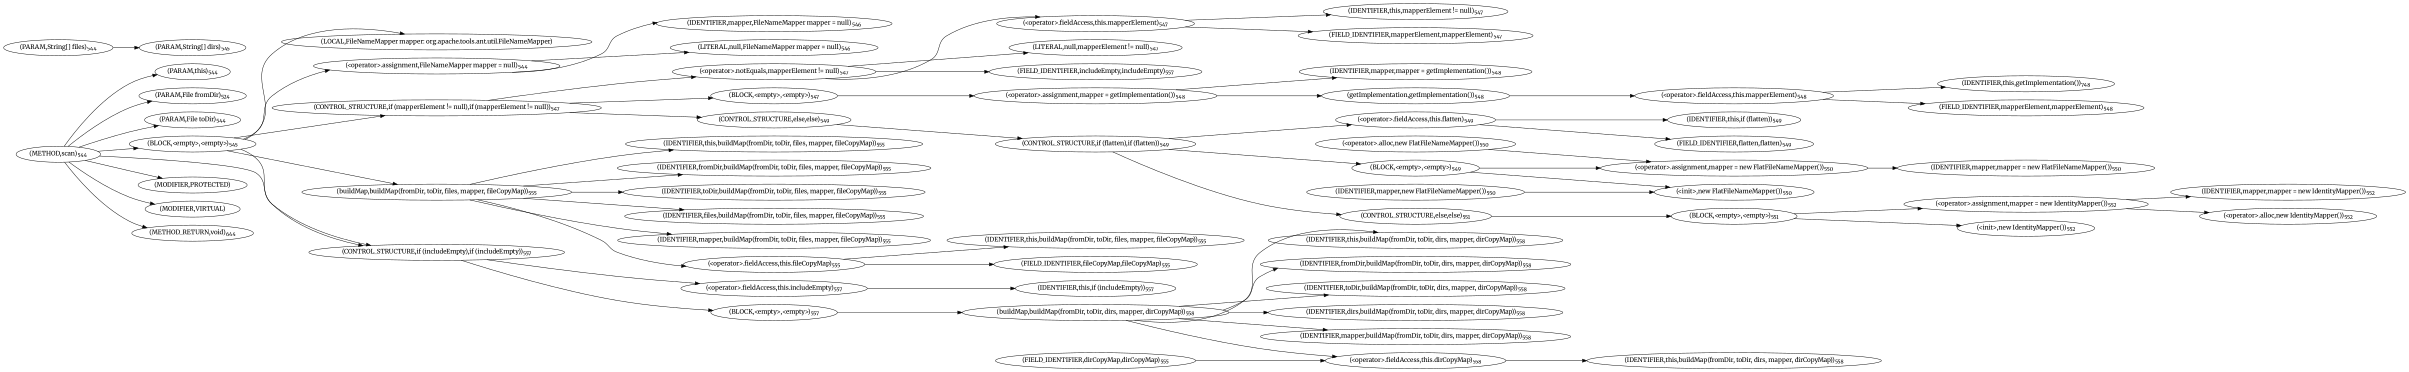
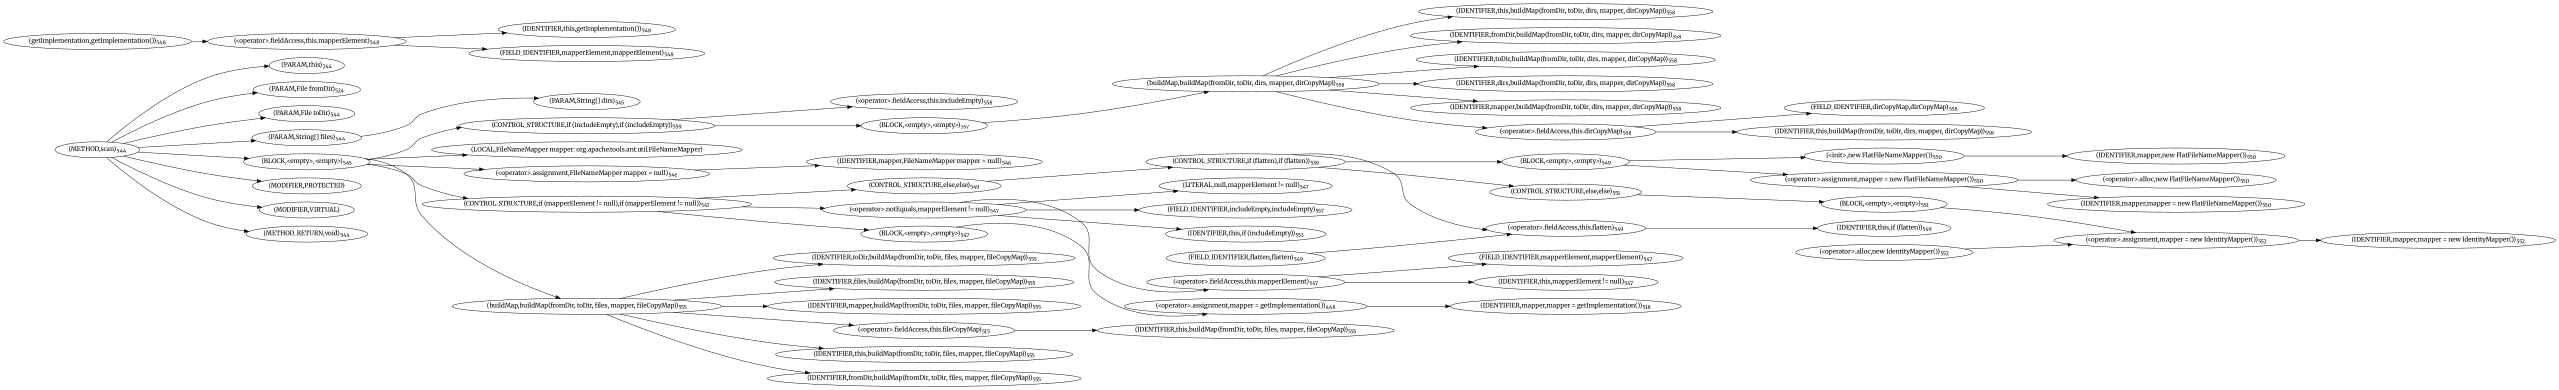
(774, 48) -> none
(523, 65) -> (673, 173)
(213, 71) -> (327, 65)
(1497, 71) -> (1647, 306)
(2086, 83) -> (647, 29)
(1180, 95) -> (1331, 306)
(1267, 96) -> none
(1573, 132) -> (1408, 245)
(1164, 143) -> (1315, 161)
(1567, 155) -> (2045, 180)
(248, 170) -> (195, 144)
(1587, 192) -> (2013, 156)
(2165, 211) -> (2016, 247)
(2026, 228) -> none
(231, 233) -> (345, 233)
(527, 252) -> (677, 125)
(836, 264) -> (986, 330)
(1096, 264) -> none
(838, 288) -> (988, 101)
(939, 288) -> (1087, 222)
(1150, 288) -> (1300, 233)
(1165, 360) -> (1953, 107)
(1258, 361) -> (1721, 120)
